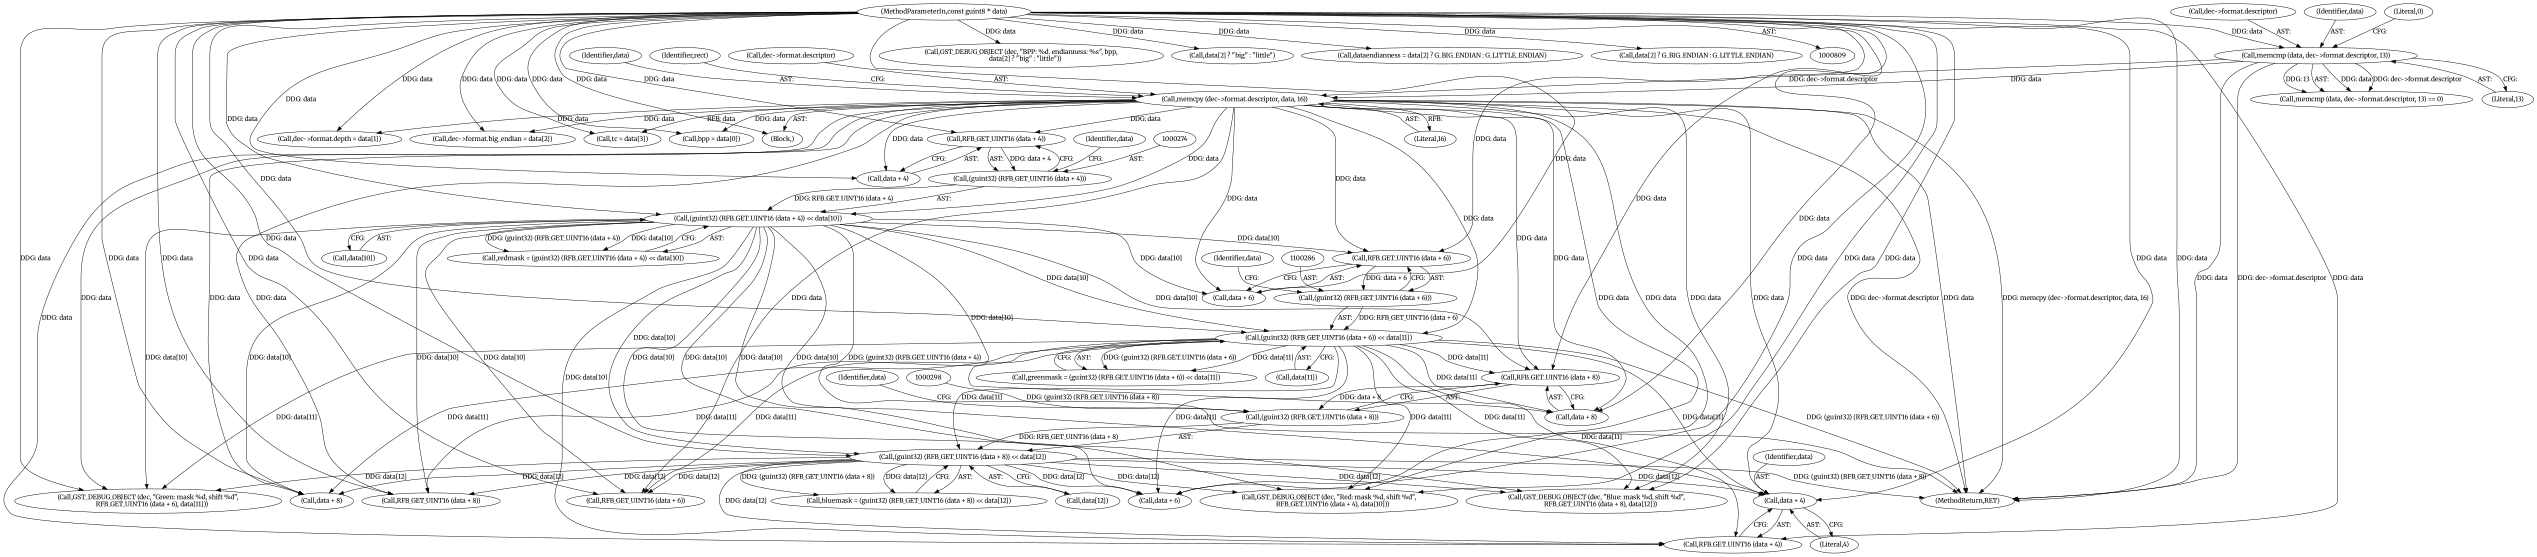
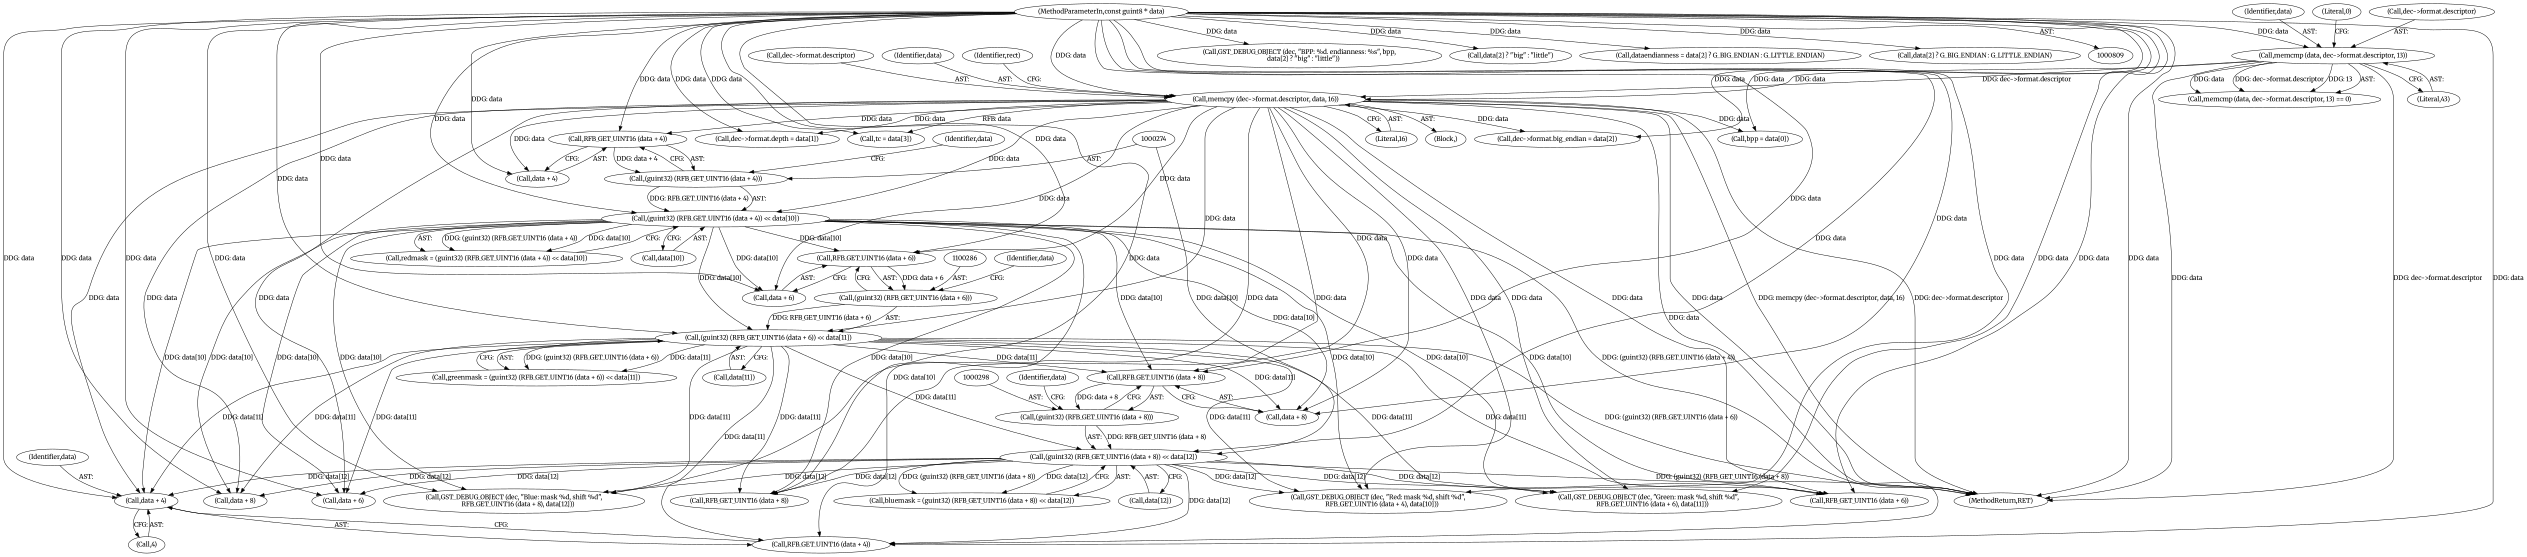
(585, 28) -> (1078, 81)
(2508, 100) -> (2434, 100)
(1436, 119) -> (1375, 119)
(1093, 398) -> (1037, 398)
(615, 407) -> (1231, 337)
(1834, 545) -> (147, 545)
